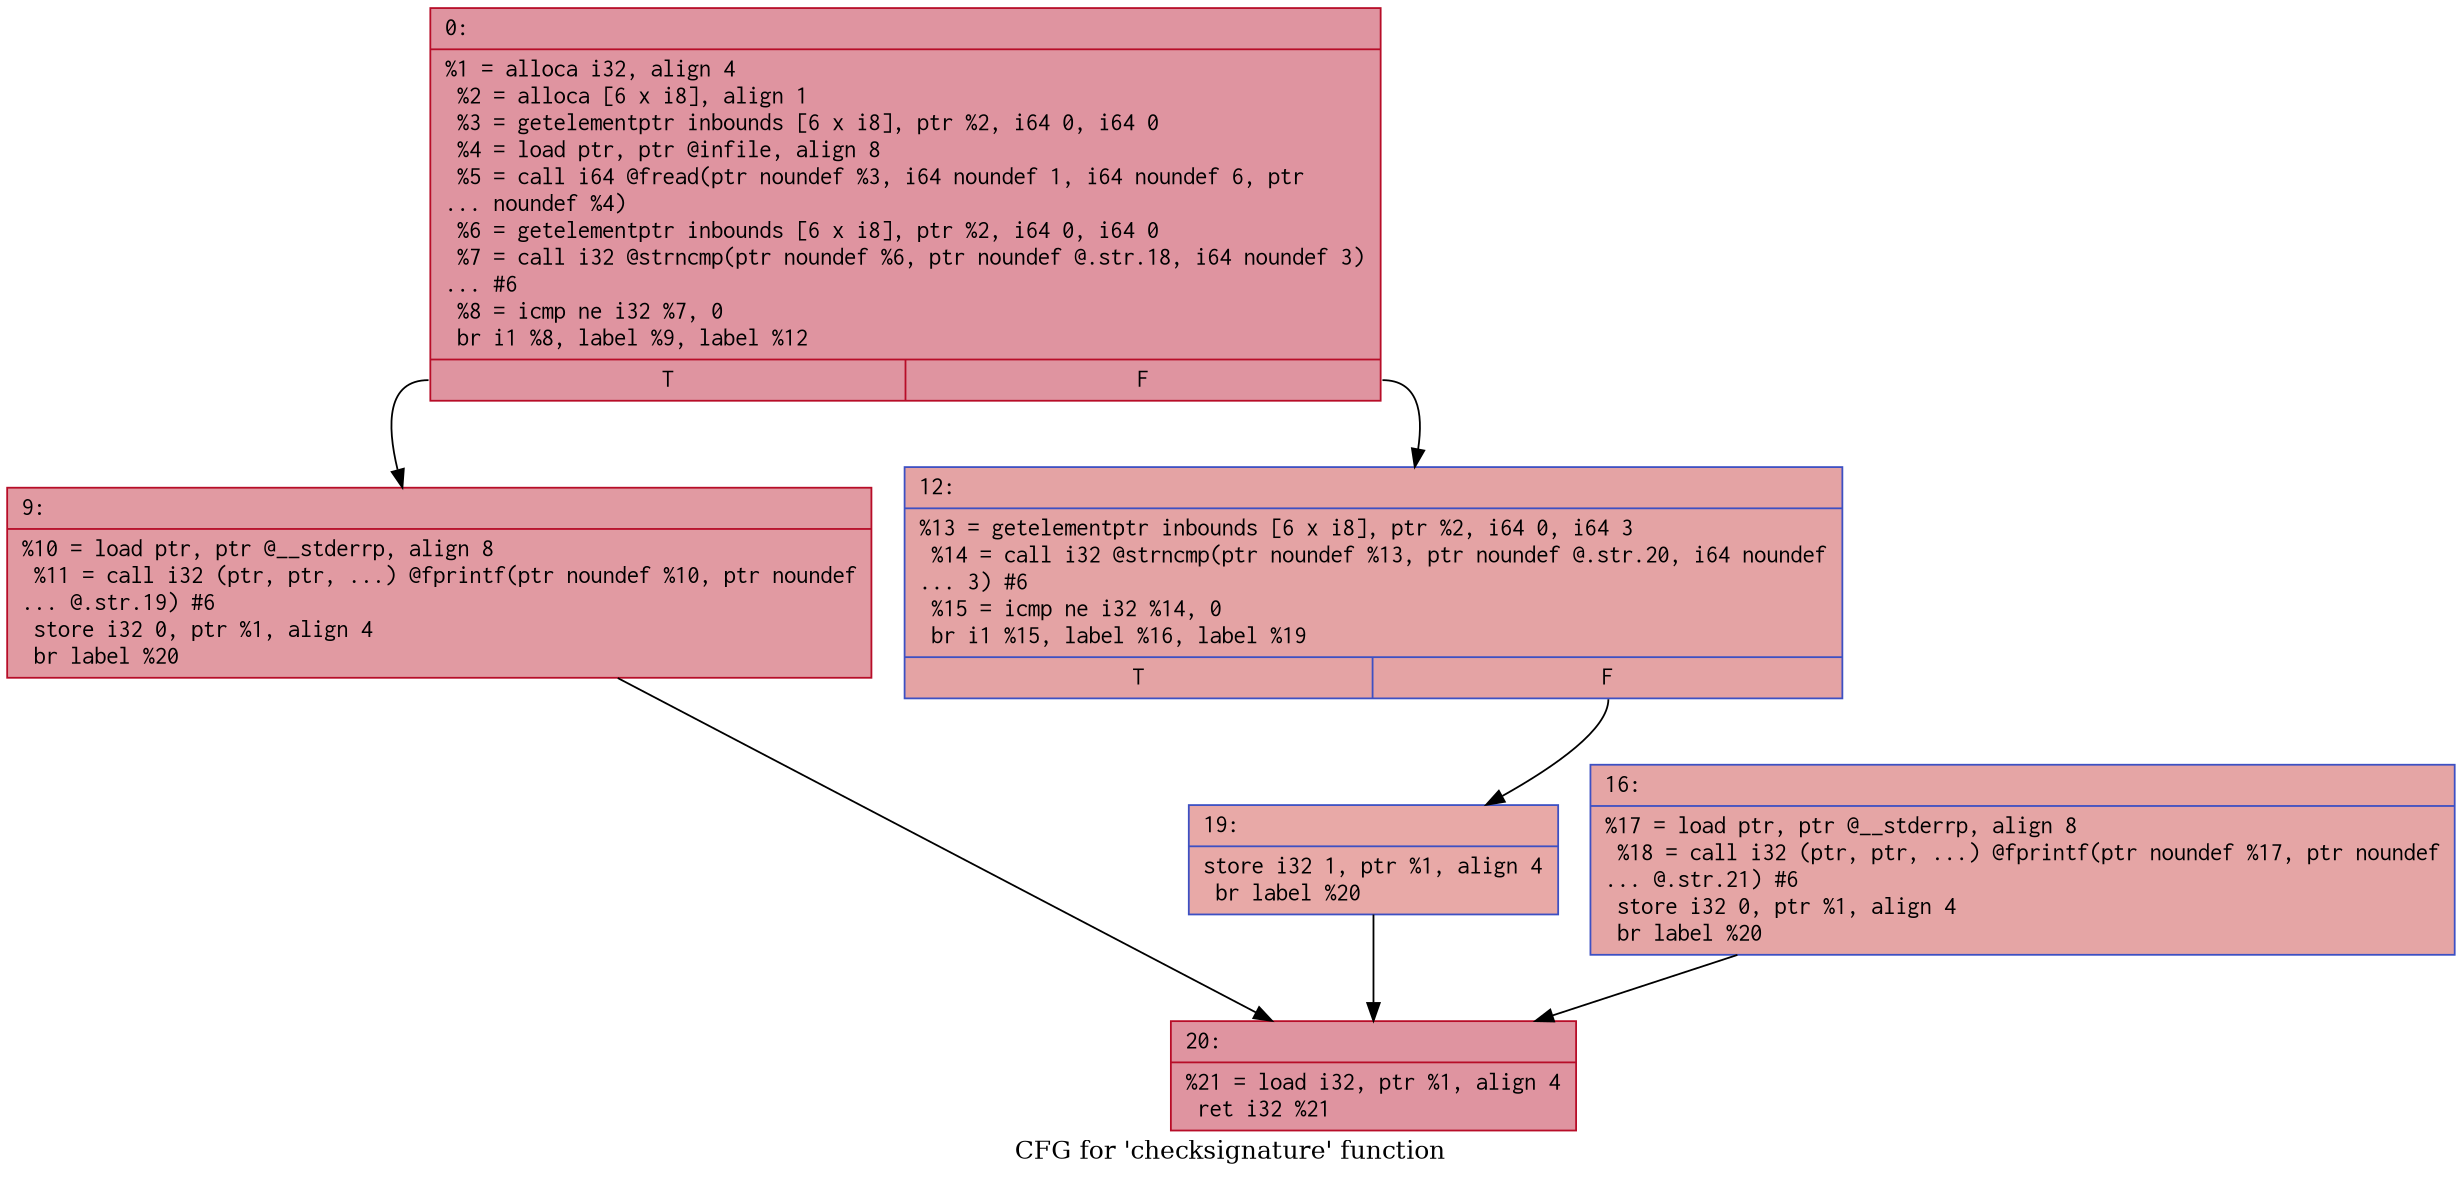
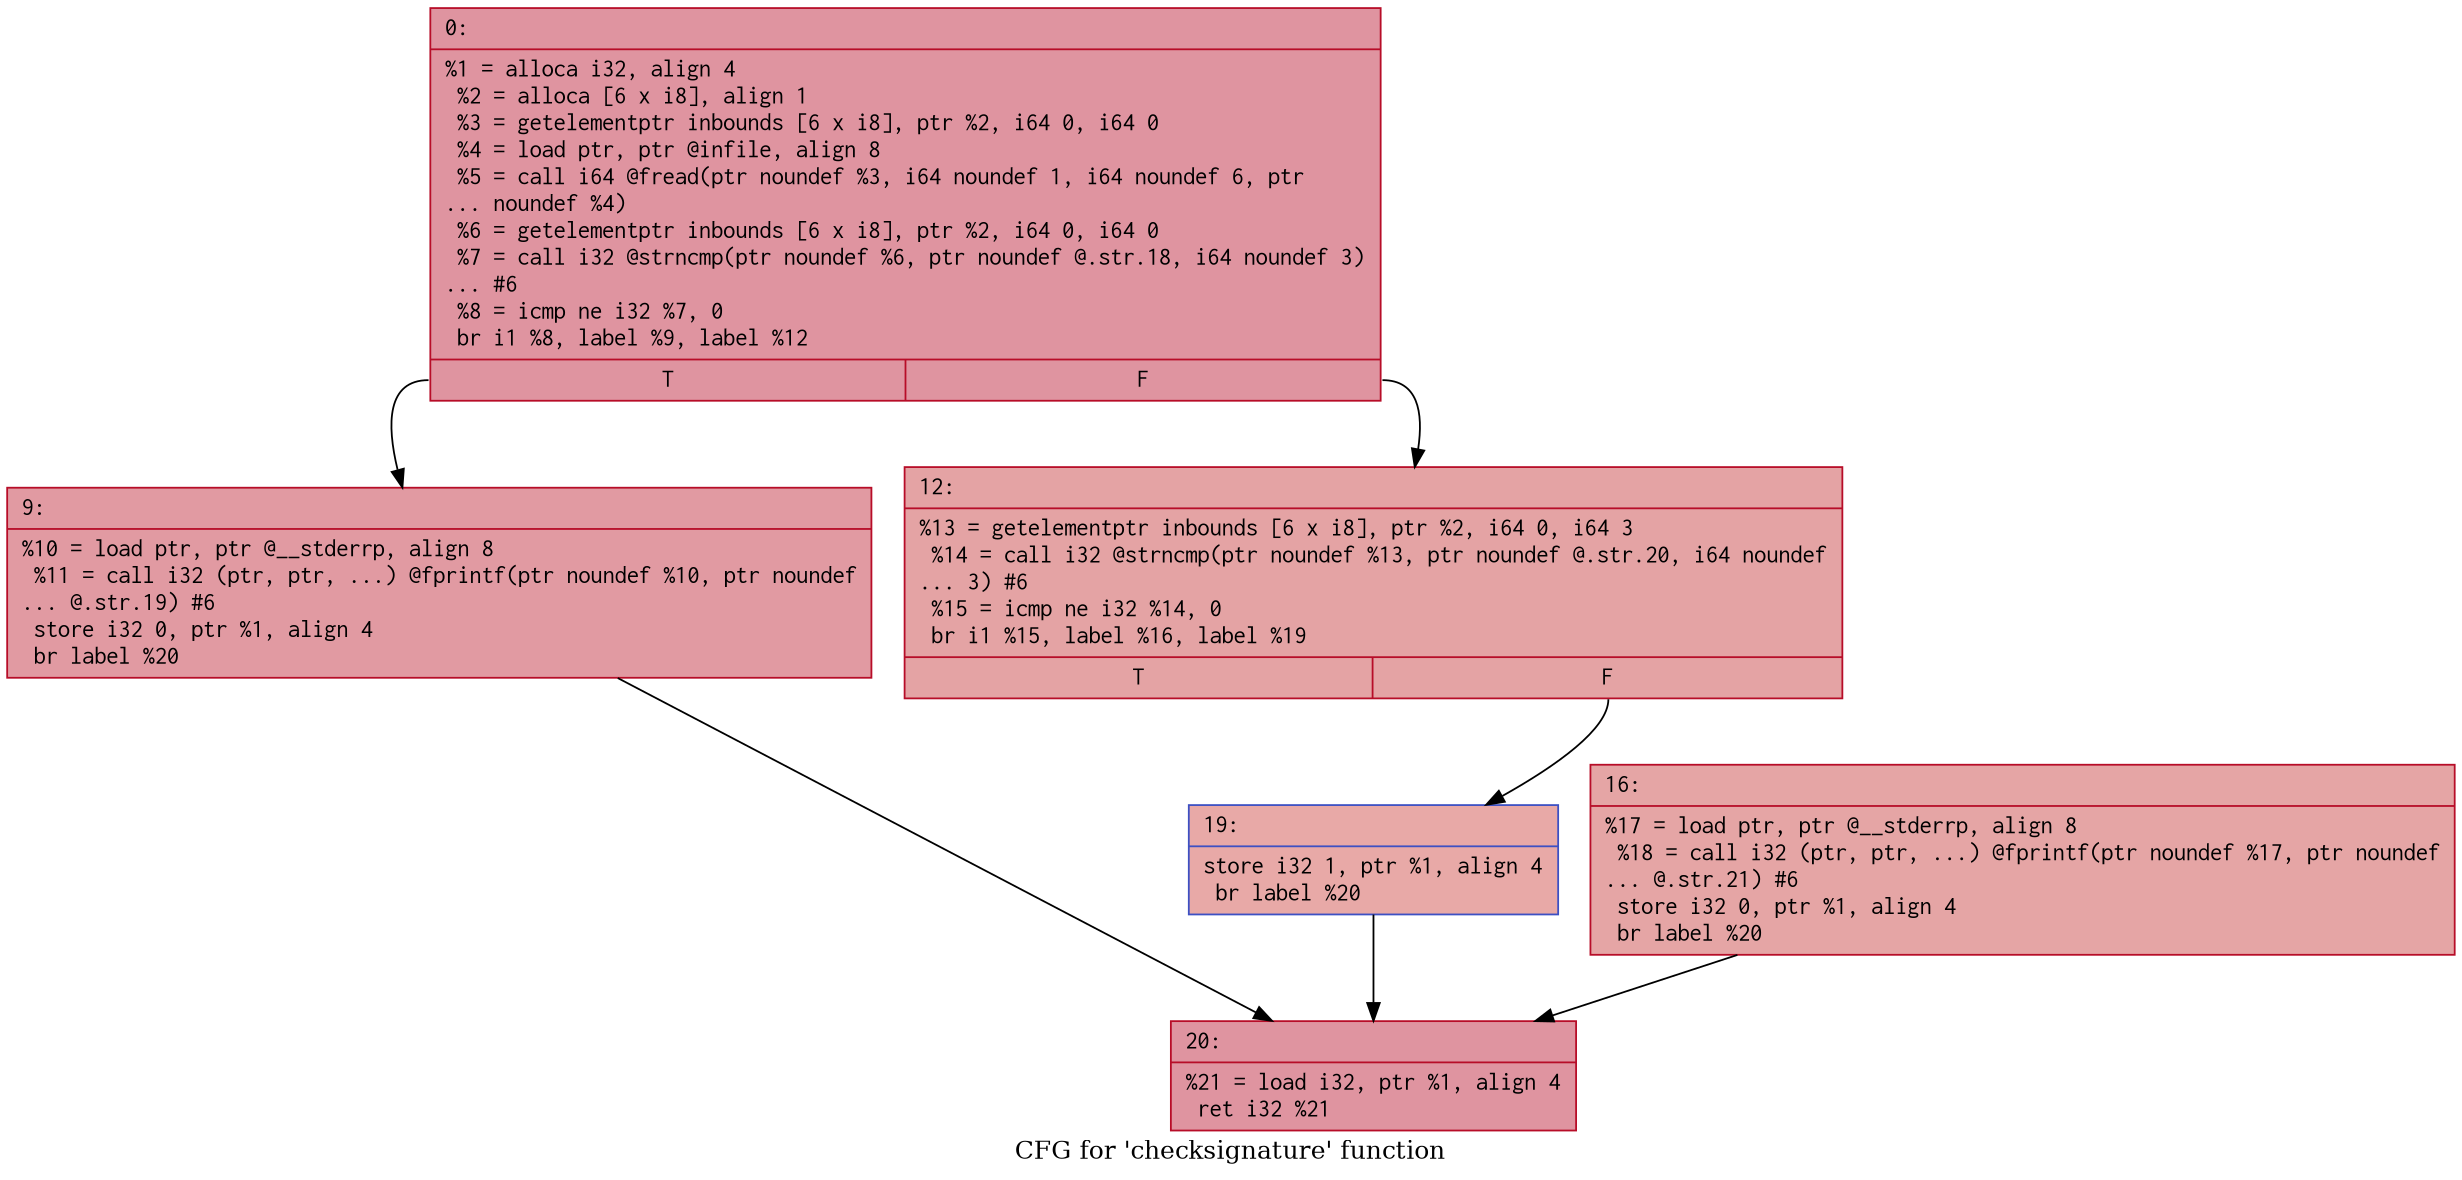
(1373, 583) -> (1373, 583)
(2023, 860) -> (2023, 860)
